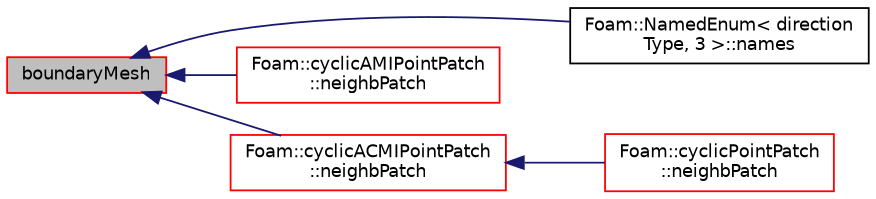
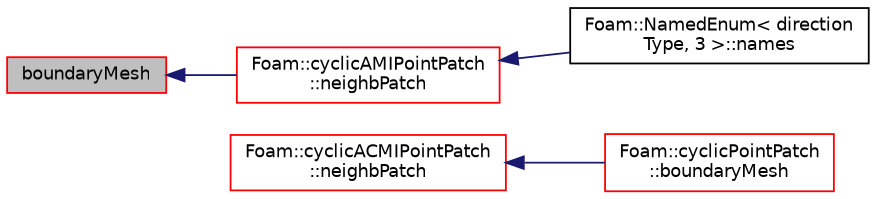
(357, 19) -> (544, 55)
(221, 117) -> none
(719, 163) -> (719, 163)
